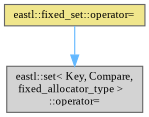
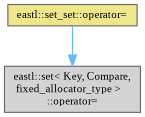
(75, 15) -> (72, 15)
